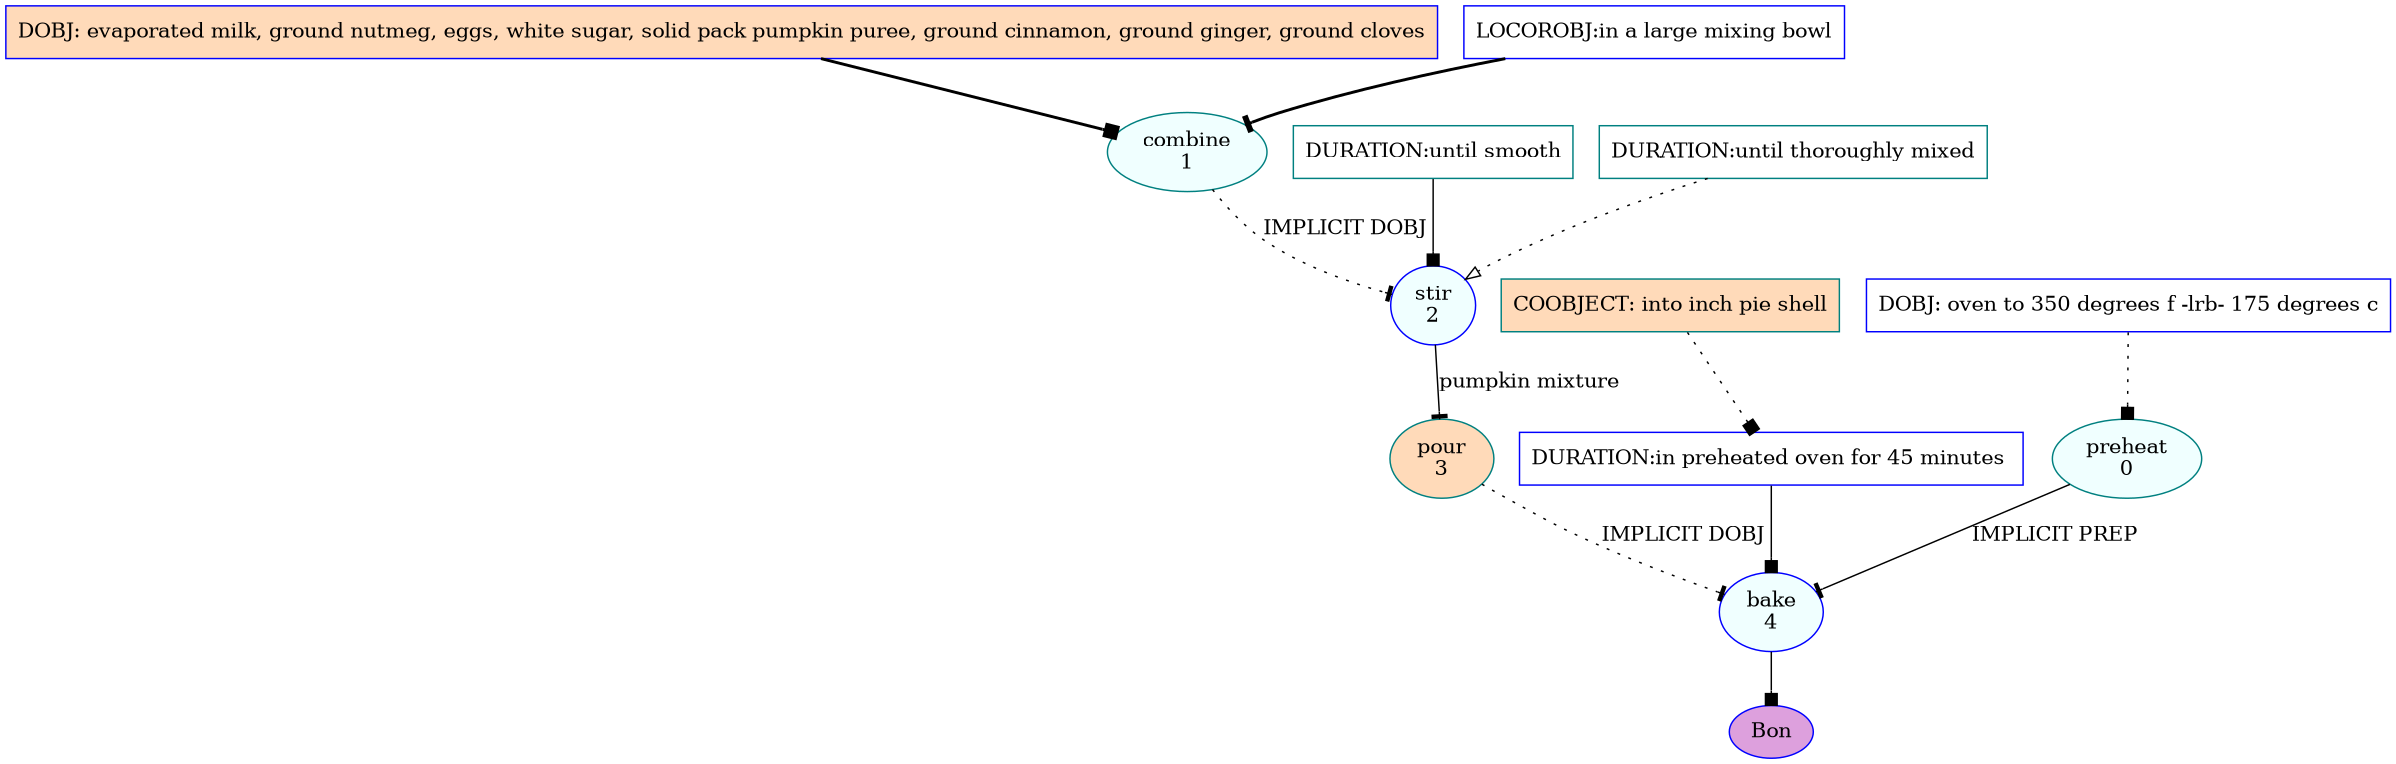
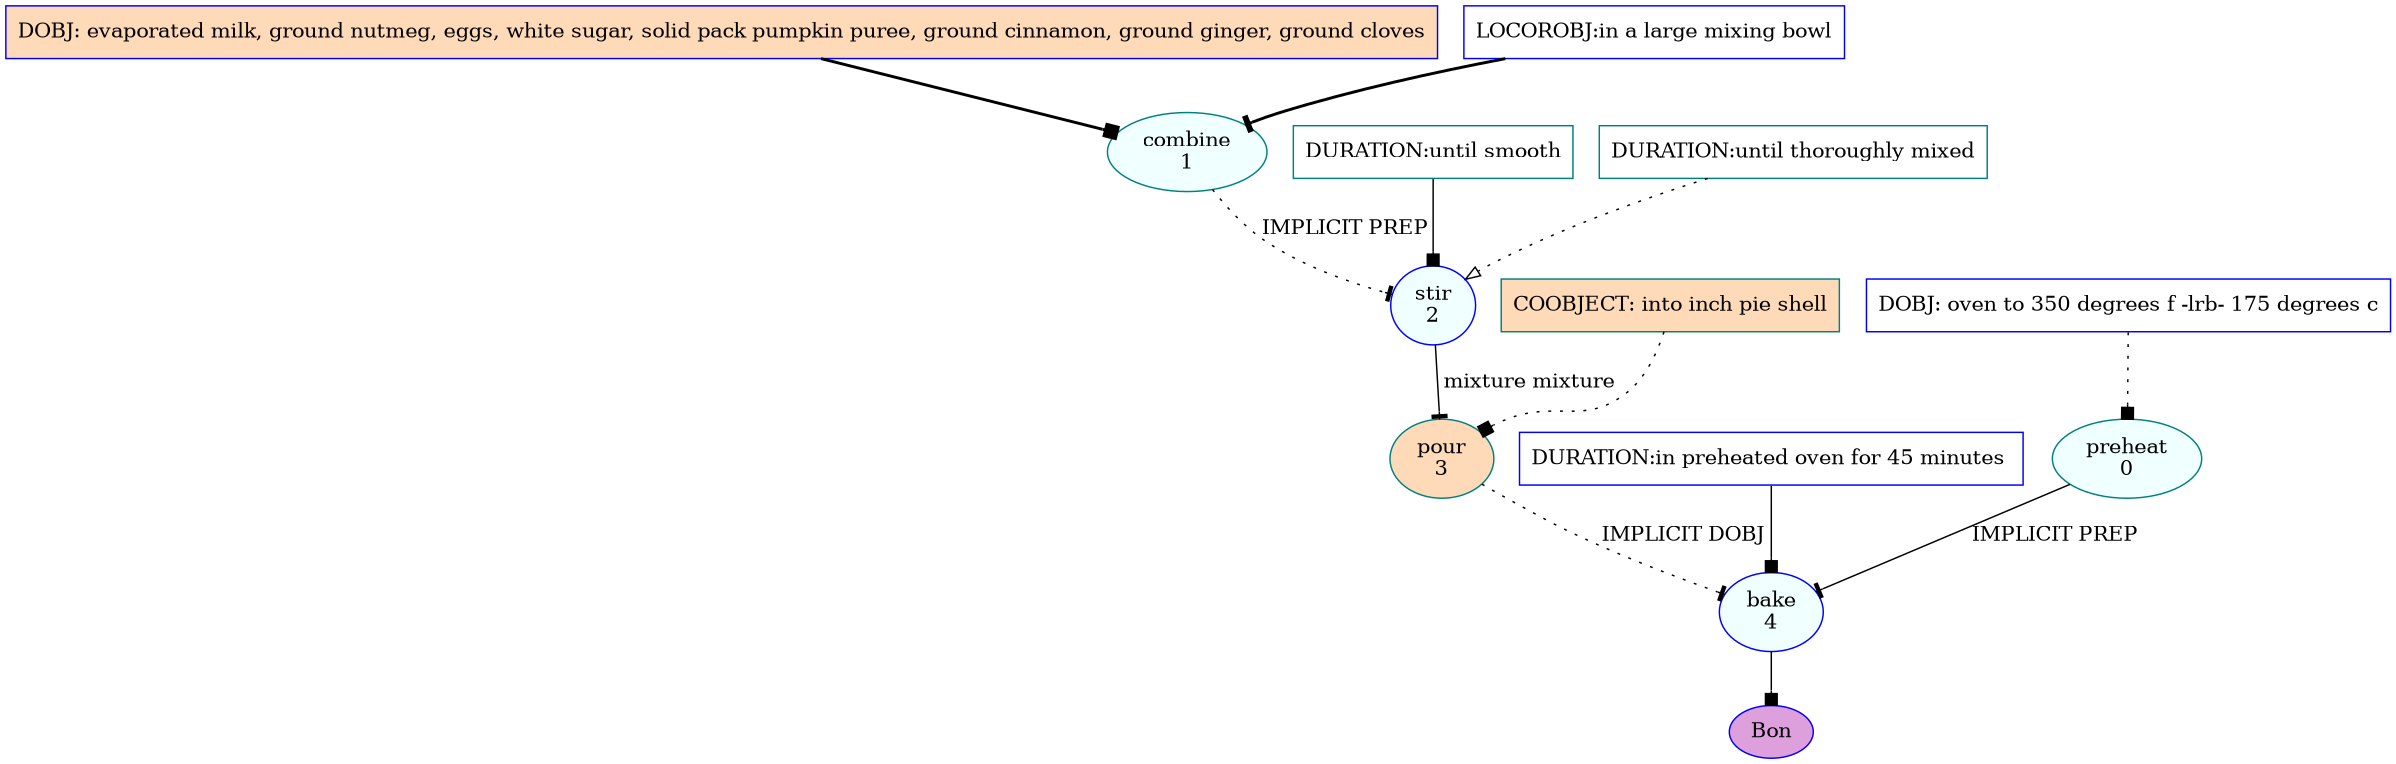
(1345, 229) -> (1345, 229)
(1717, 376) -> (1597, 408)
(1530, 382) -> (1530, 382)
